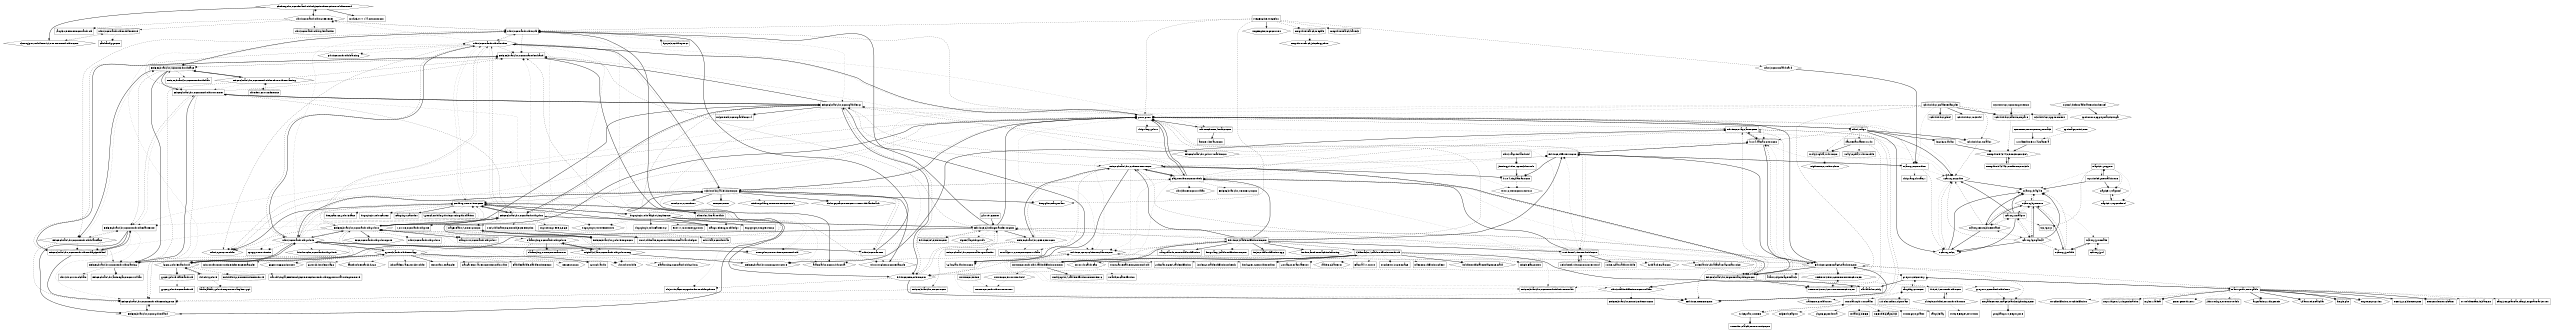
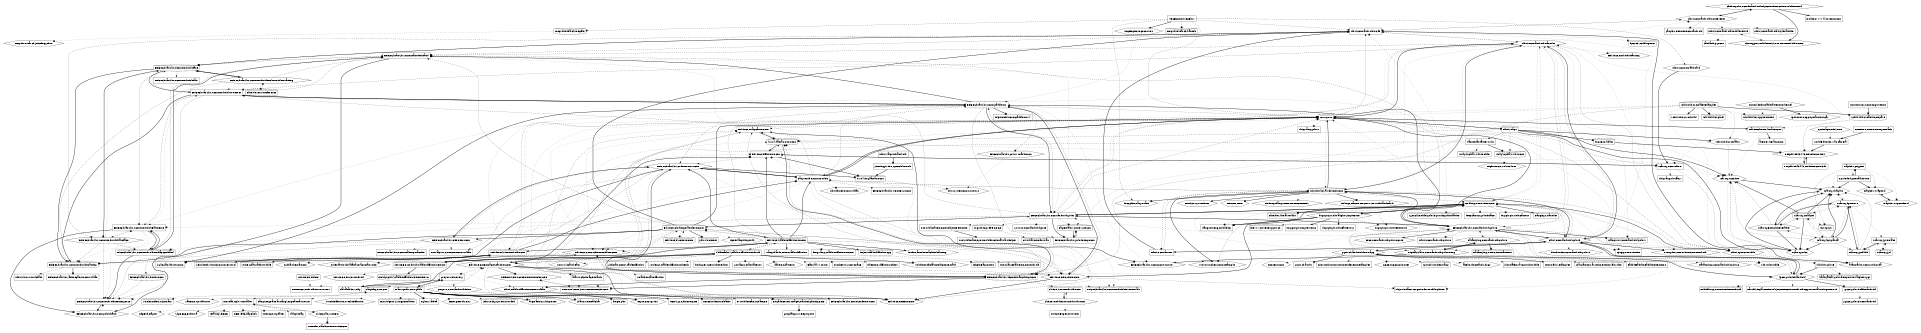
(1544, 119) -> (705, 124)
(992, 221) -> (695, 234)
(191, 271) -> (1772, 257)
